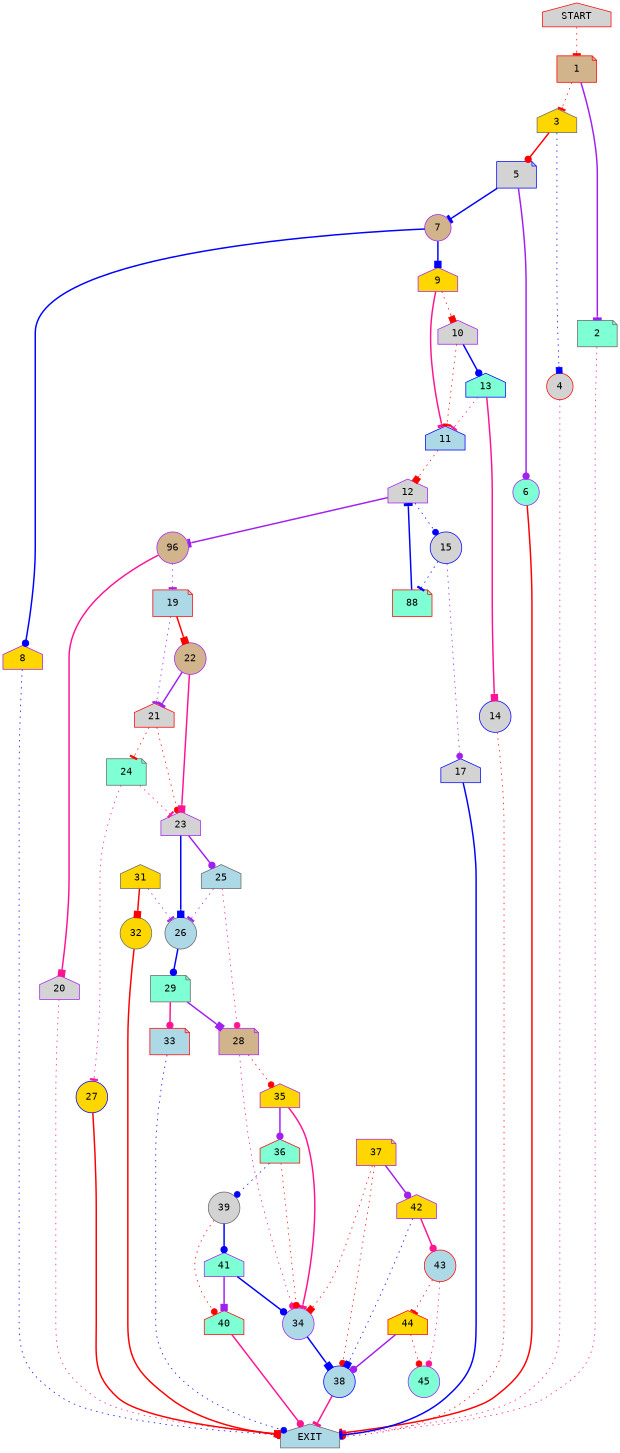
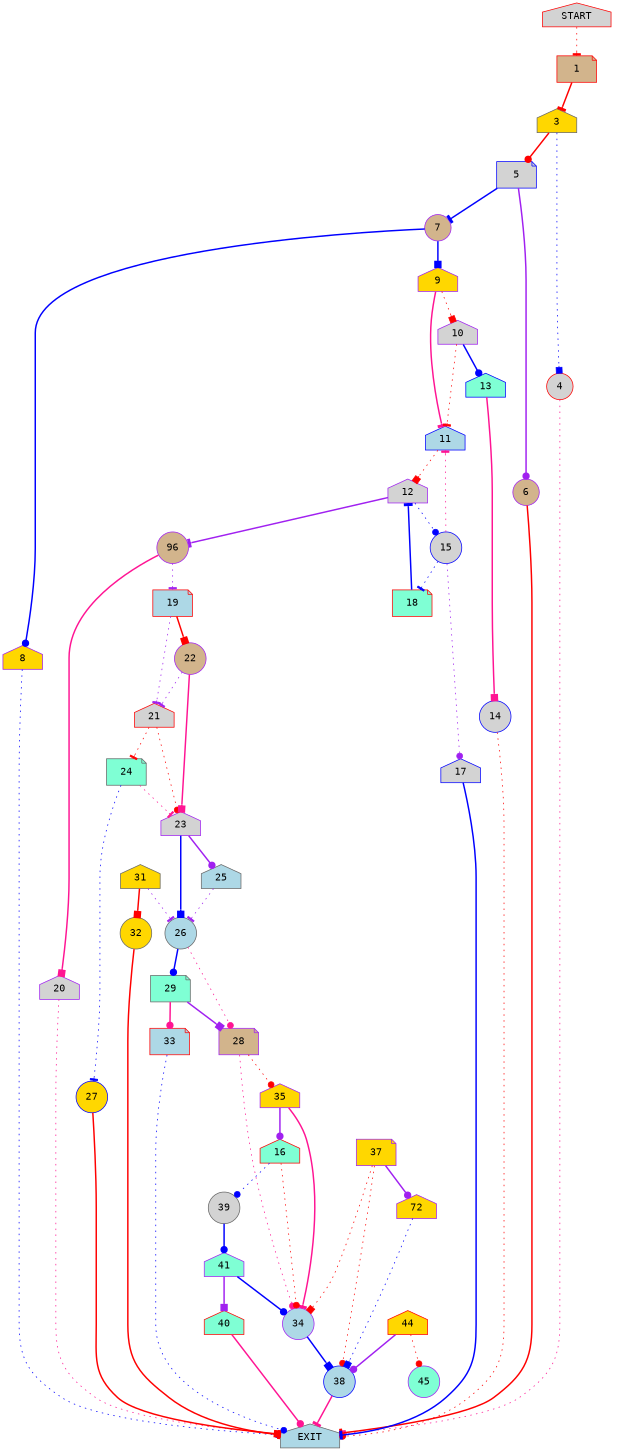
(567, 95) -> (567, 95)
(597, 334) -> none
(466, 412) -> (446, 493)
(526, 492) -> (526, 492)
(412, 603) -> (412, 603)
(172, 687) -> (172, 687)
(100, 930) -> (100, 930)
(230, 955) -> (208, 985)
(280, 1152) -> (280, 1152)
(417, 1208) -> (417, 1208)
(195, 1265) -> none
(440, 1266) -> none
